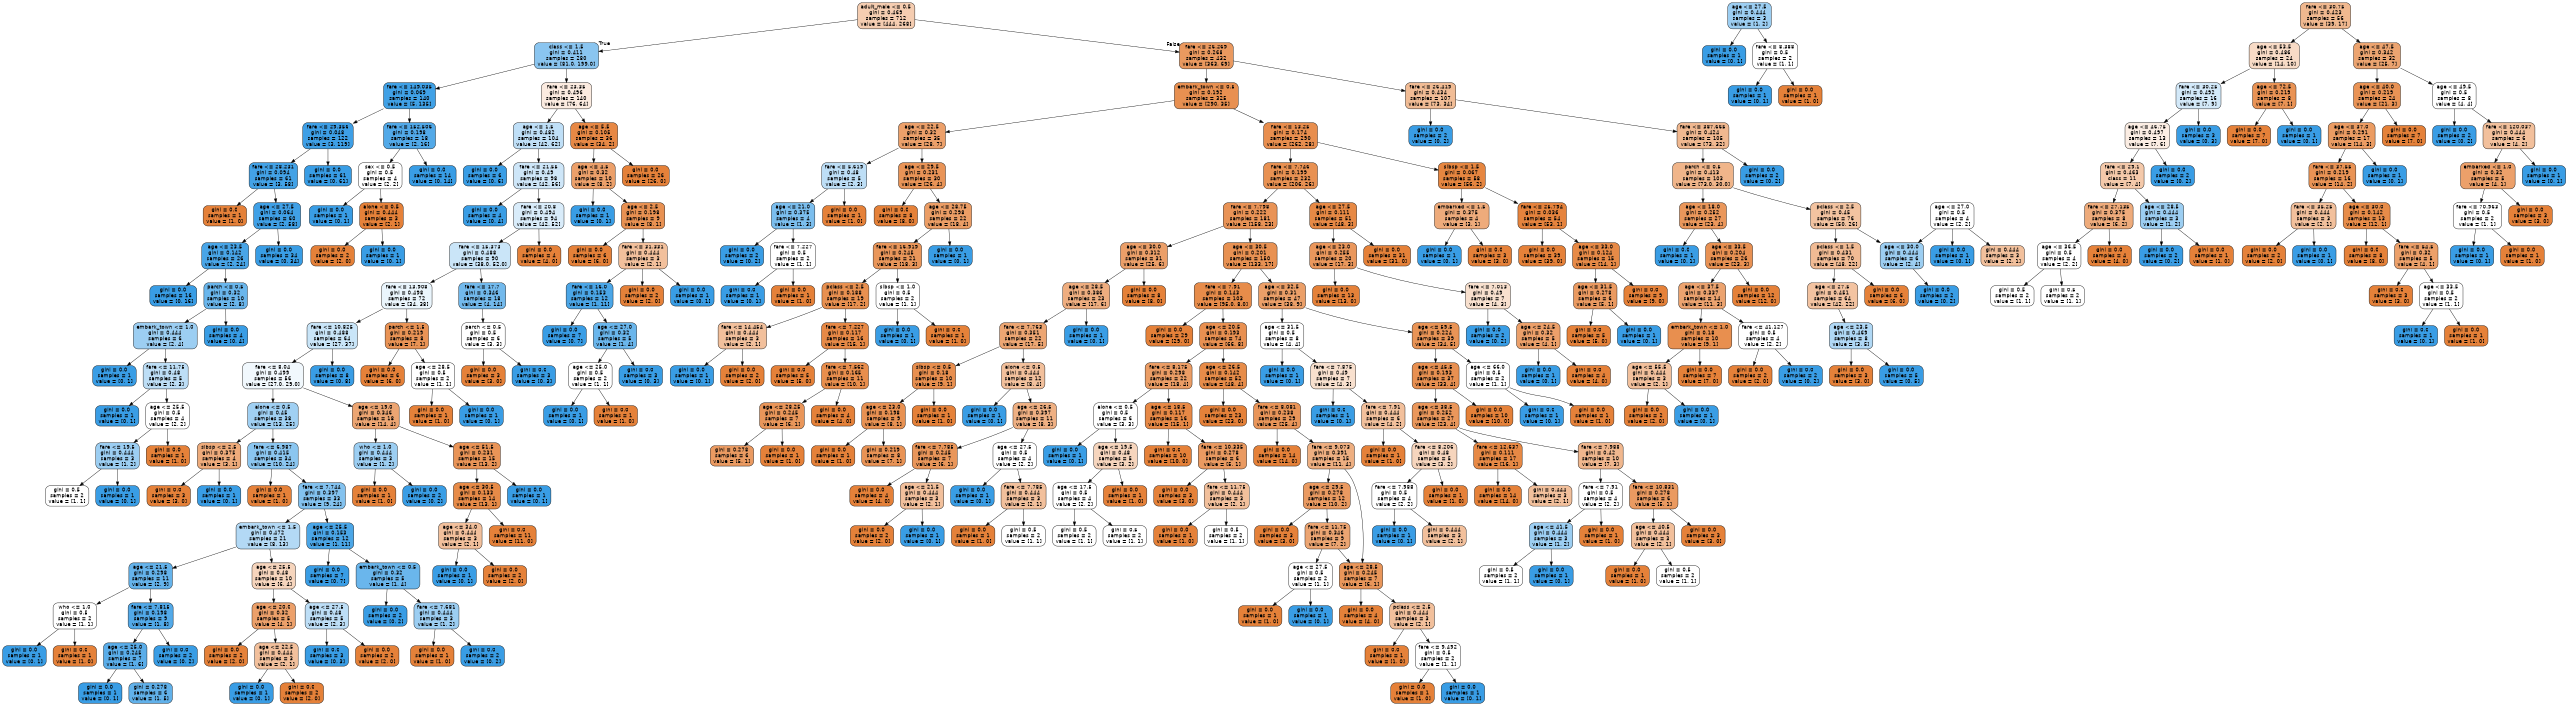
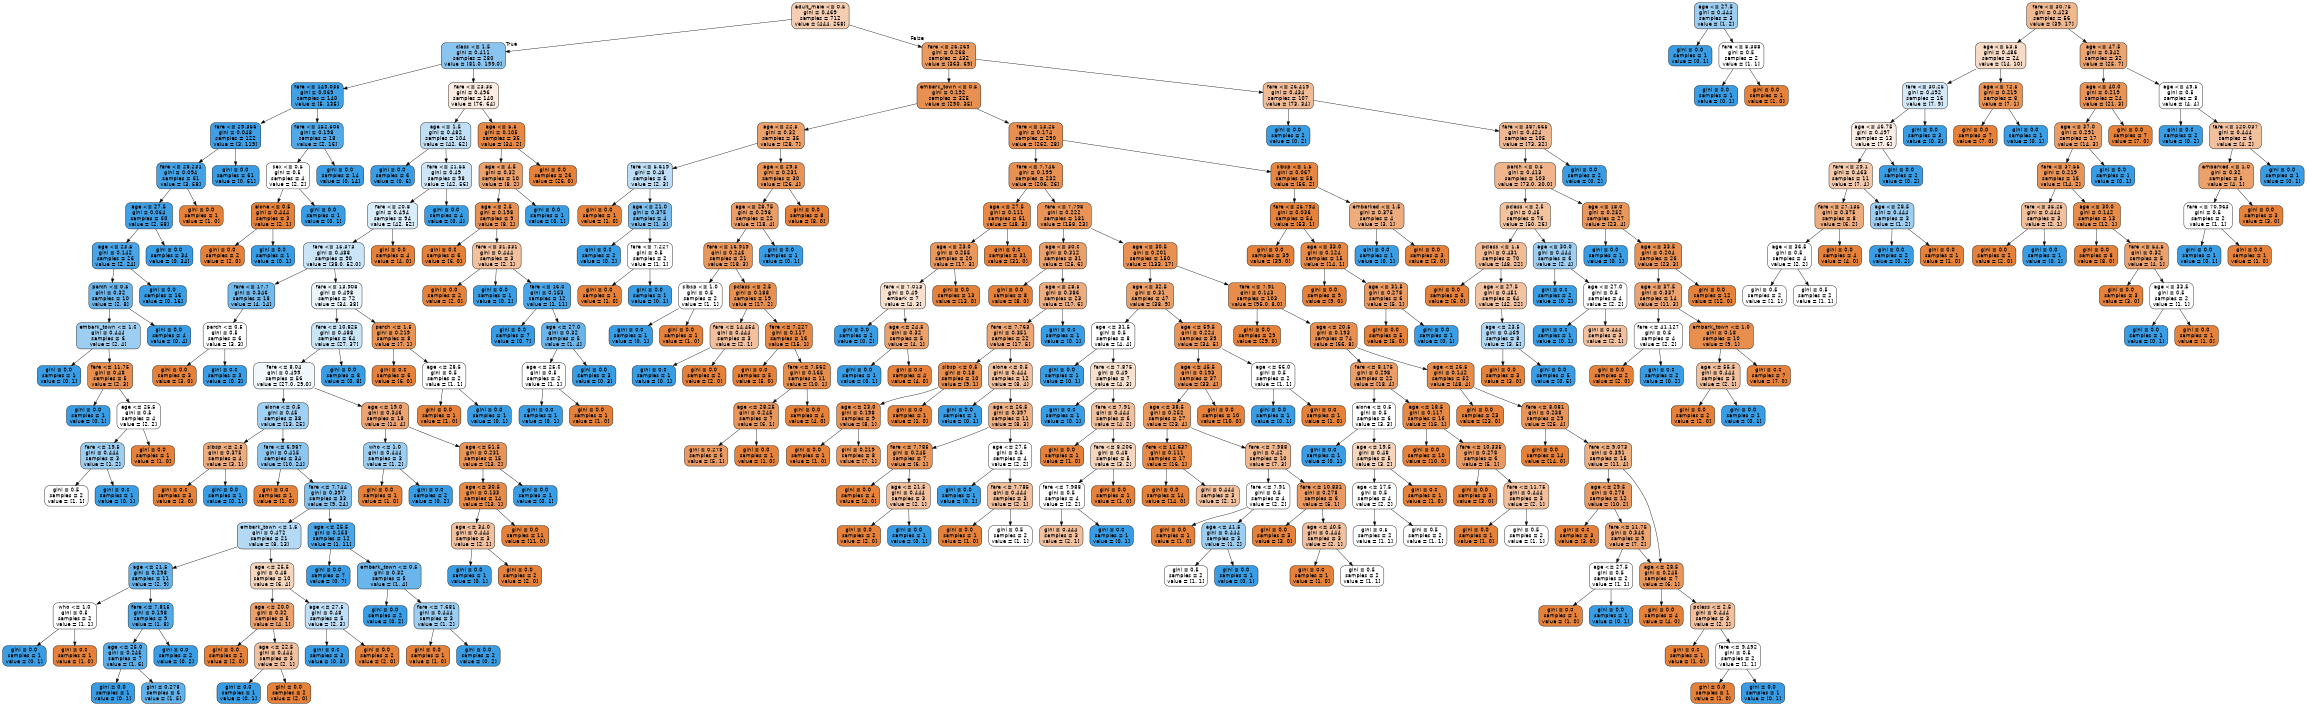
(2122, 176) -> (1851, 176)
(1929, 235) -> (1578, 275)
(1488, 296) -> (903, 296)
(166, 376) -> (110, 376)
